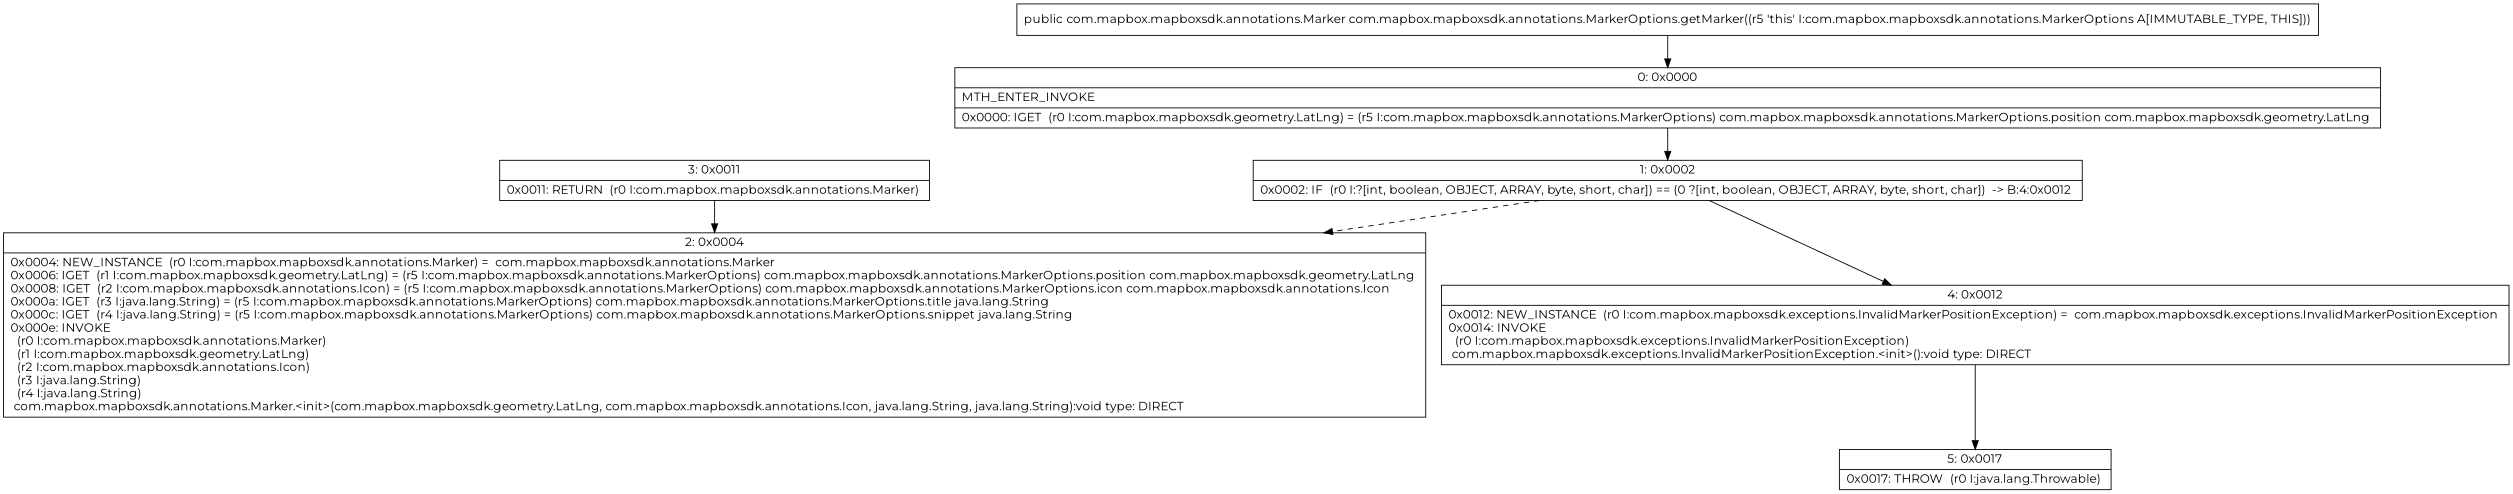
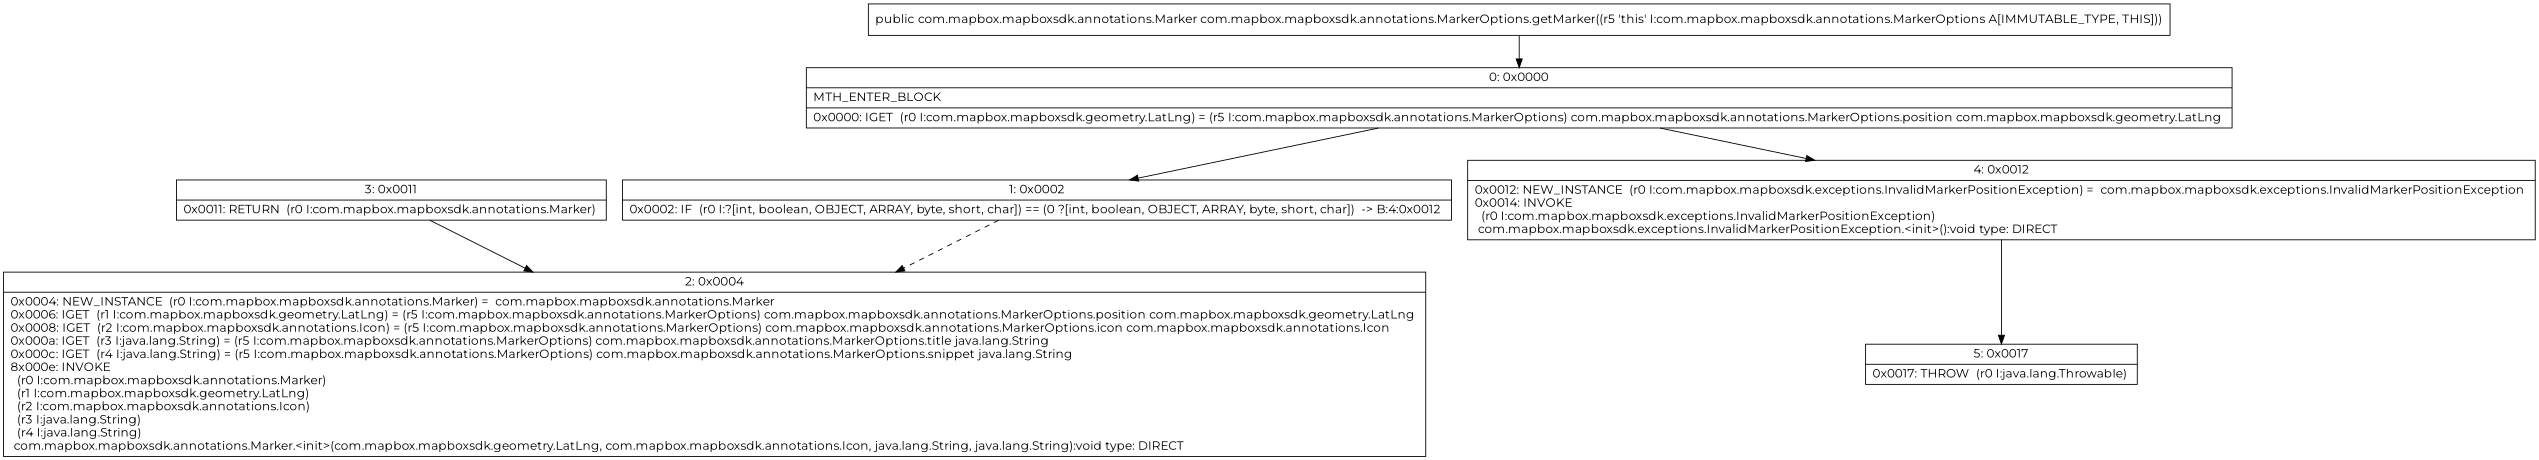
(1029, 97) -> (878, 97)
(1796, 241) -> (1733, 143)
(64, 328) -> (64, 367)
